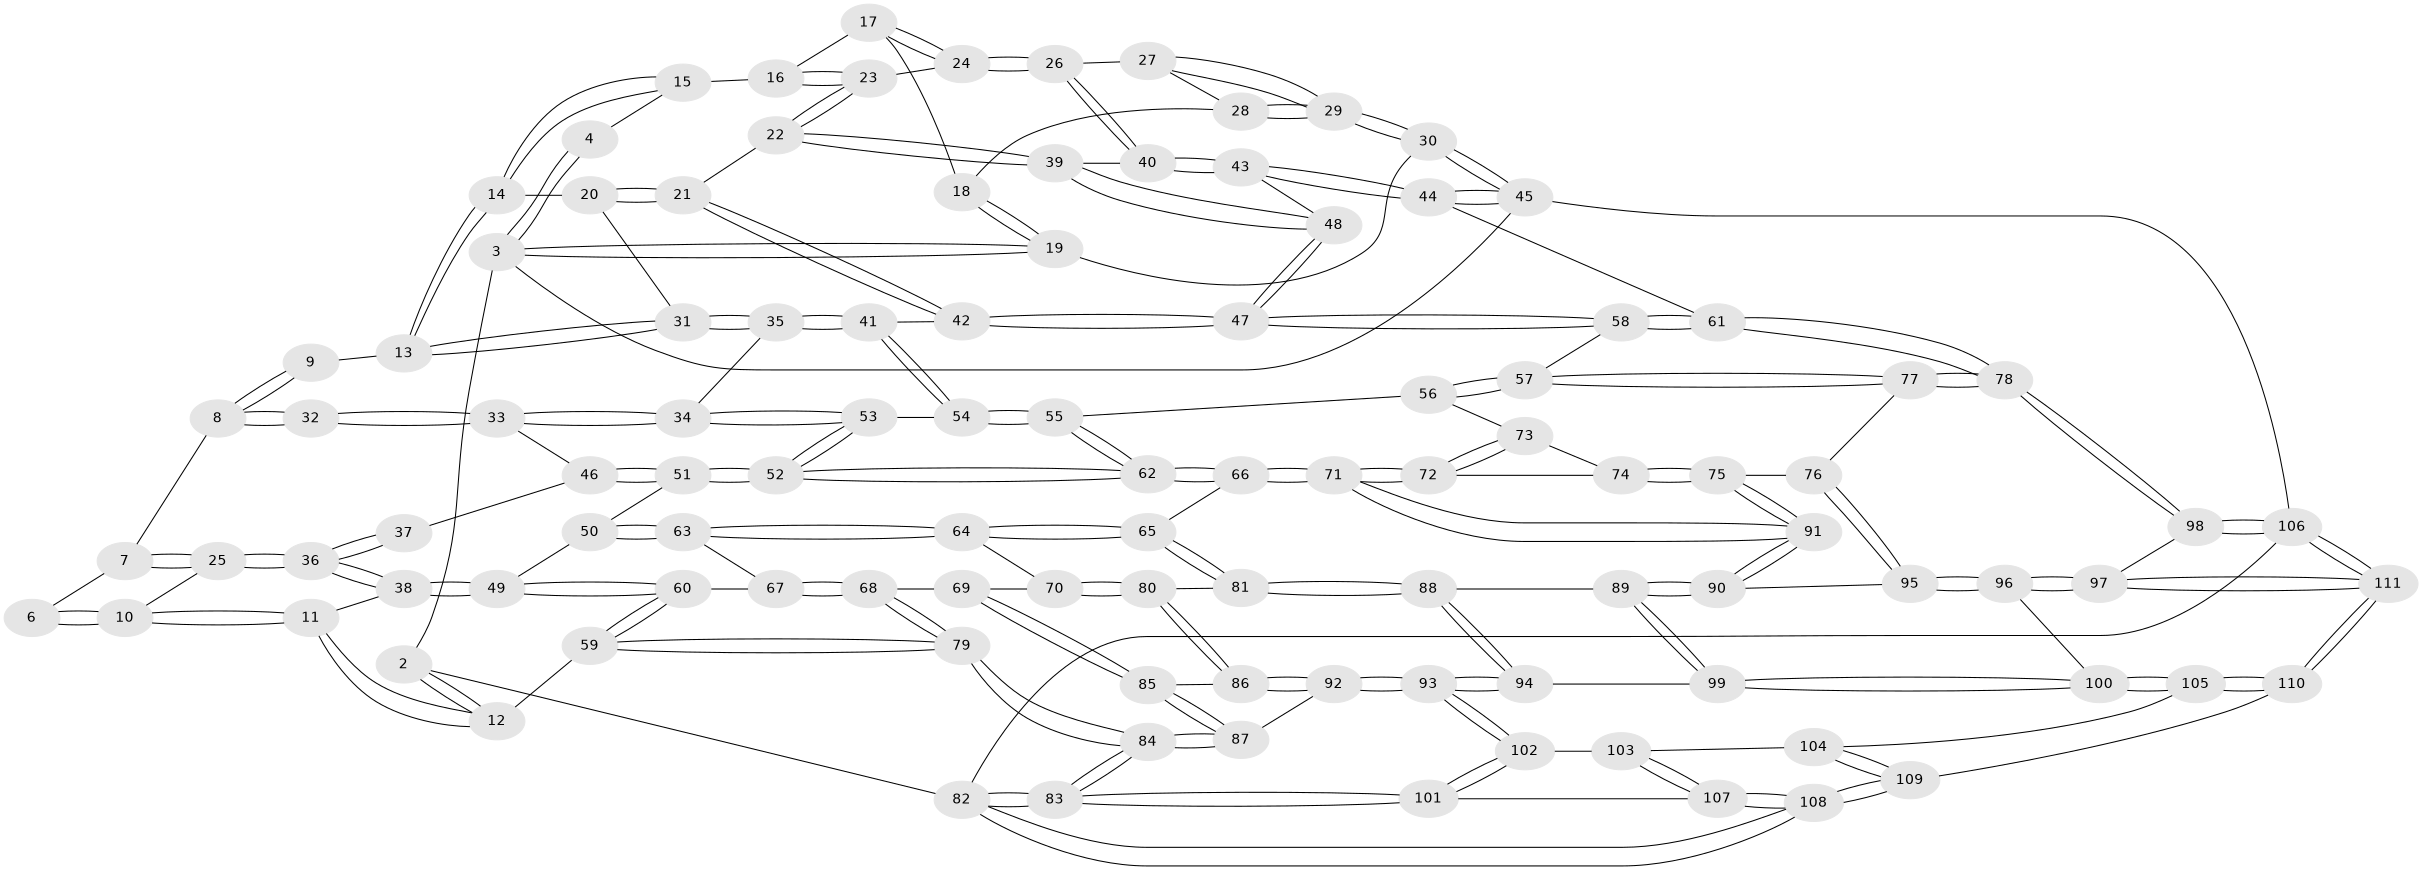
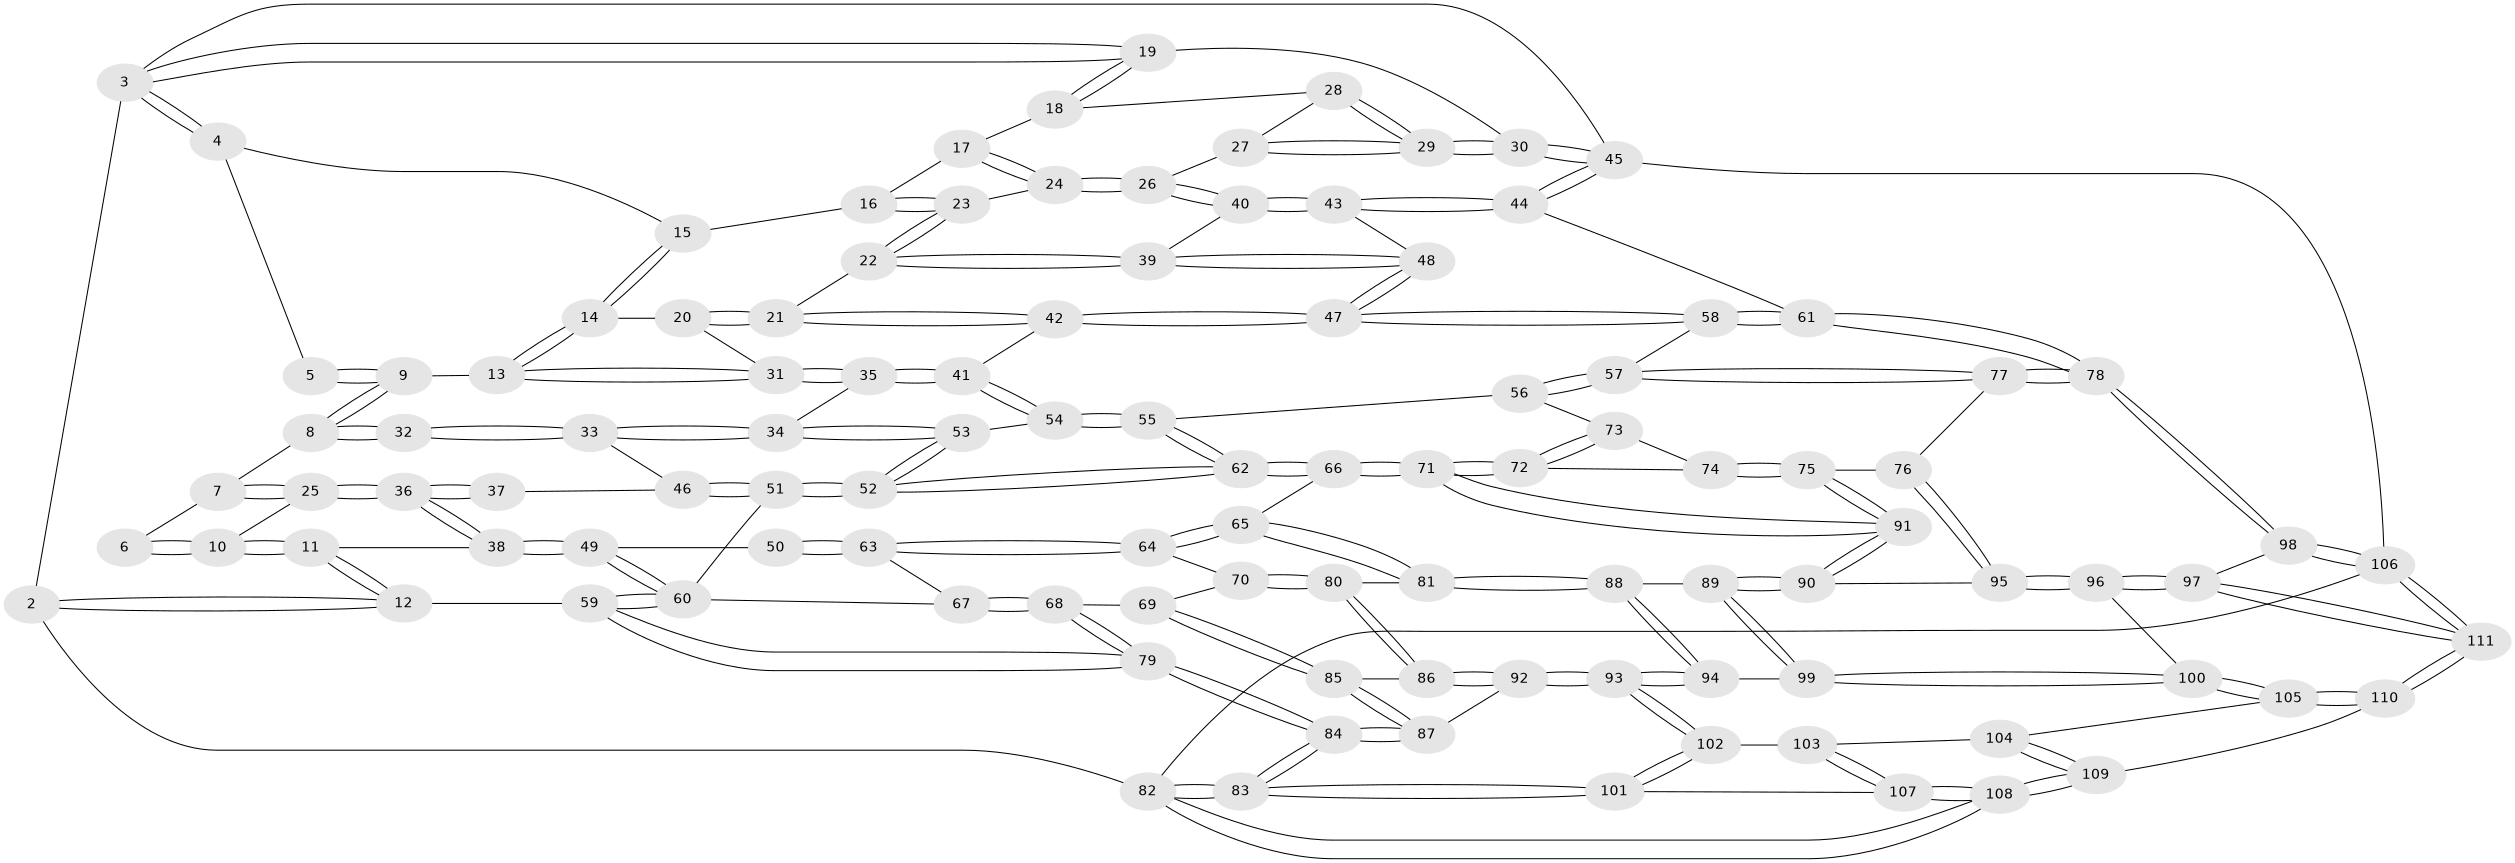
none -> (311, 376)
(637, 504) -> (731, 540)
